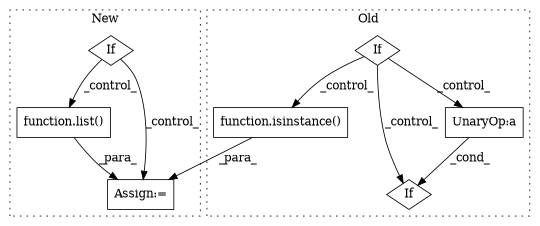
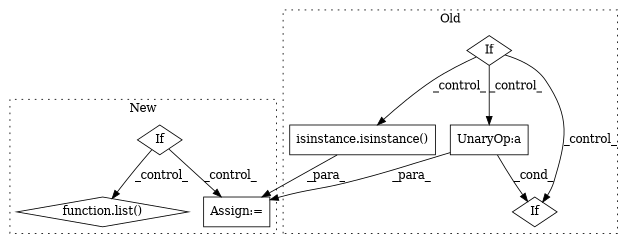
(64, 123) -> (103, 212)
(281, 123) -> (363, 140)
(91, 158) -> (365, 178)
